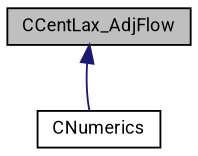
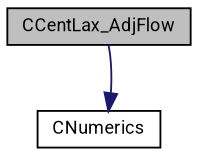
(87, 87) -> (111, 69)
